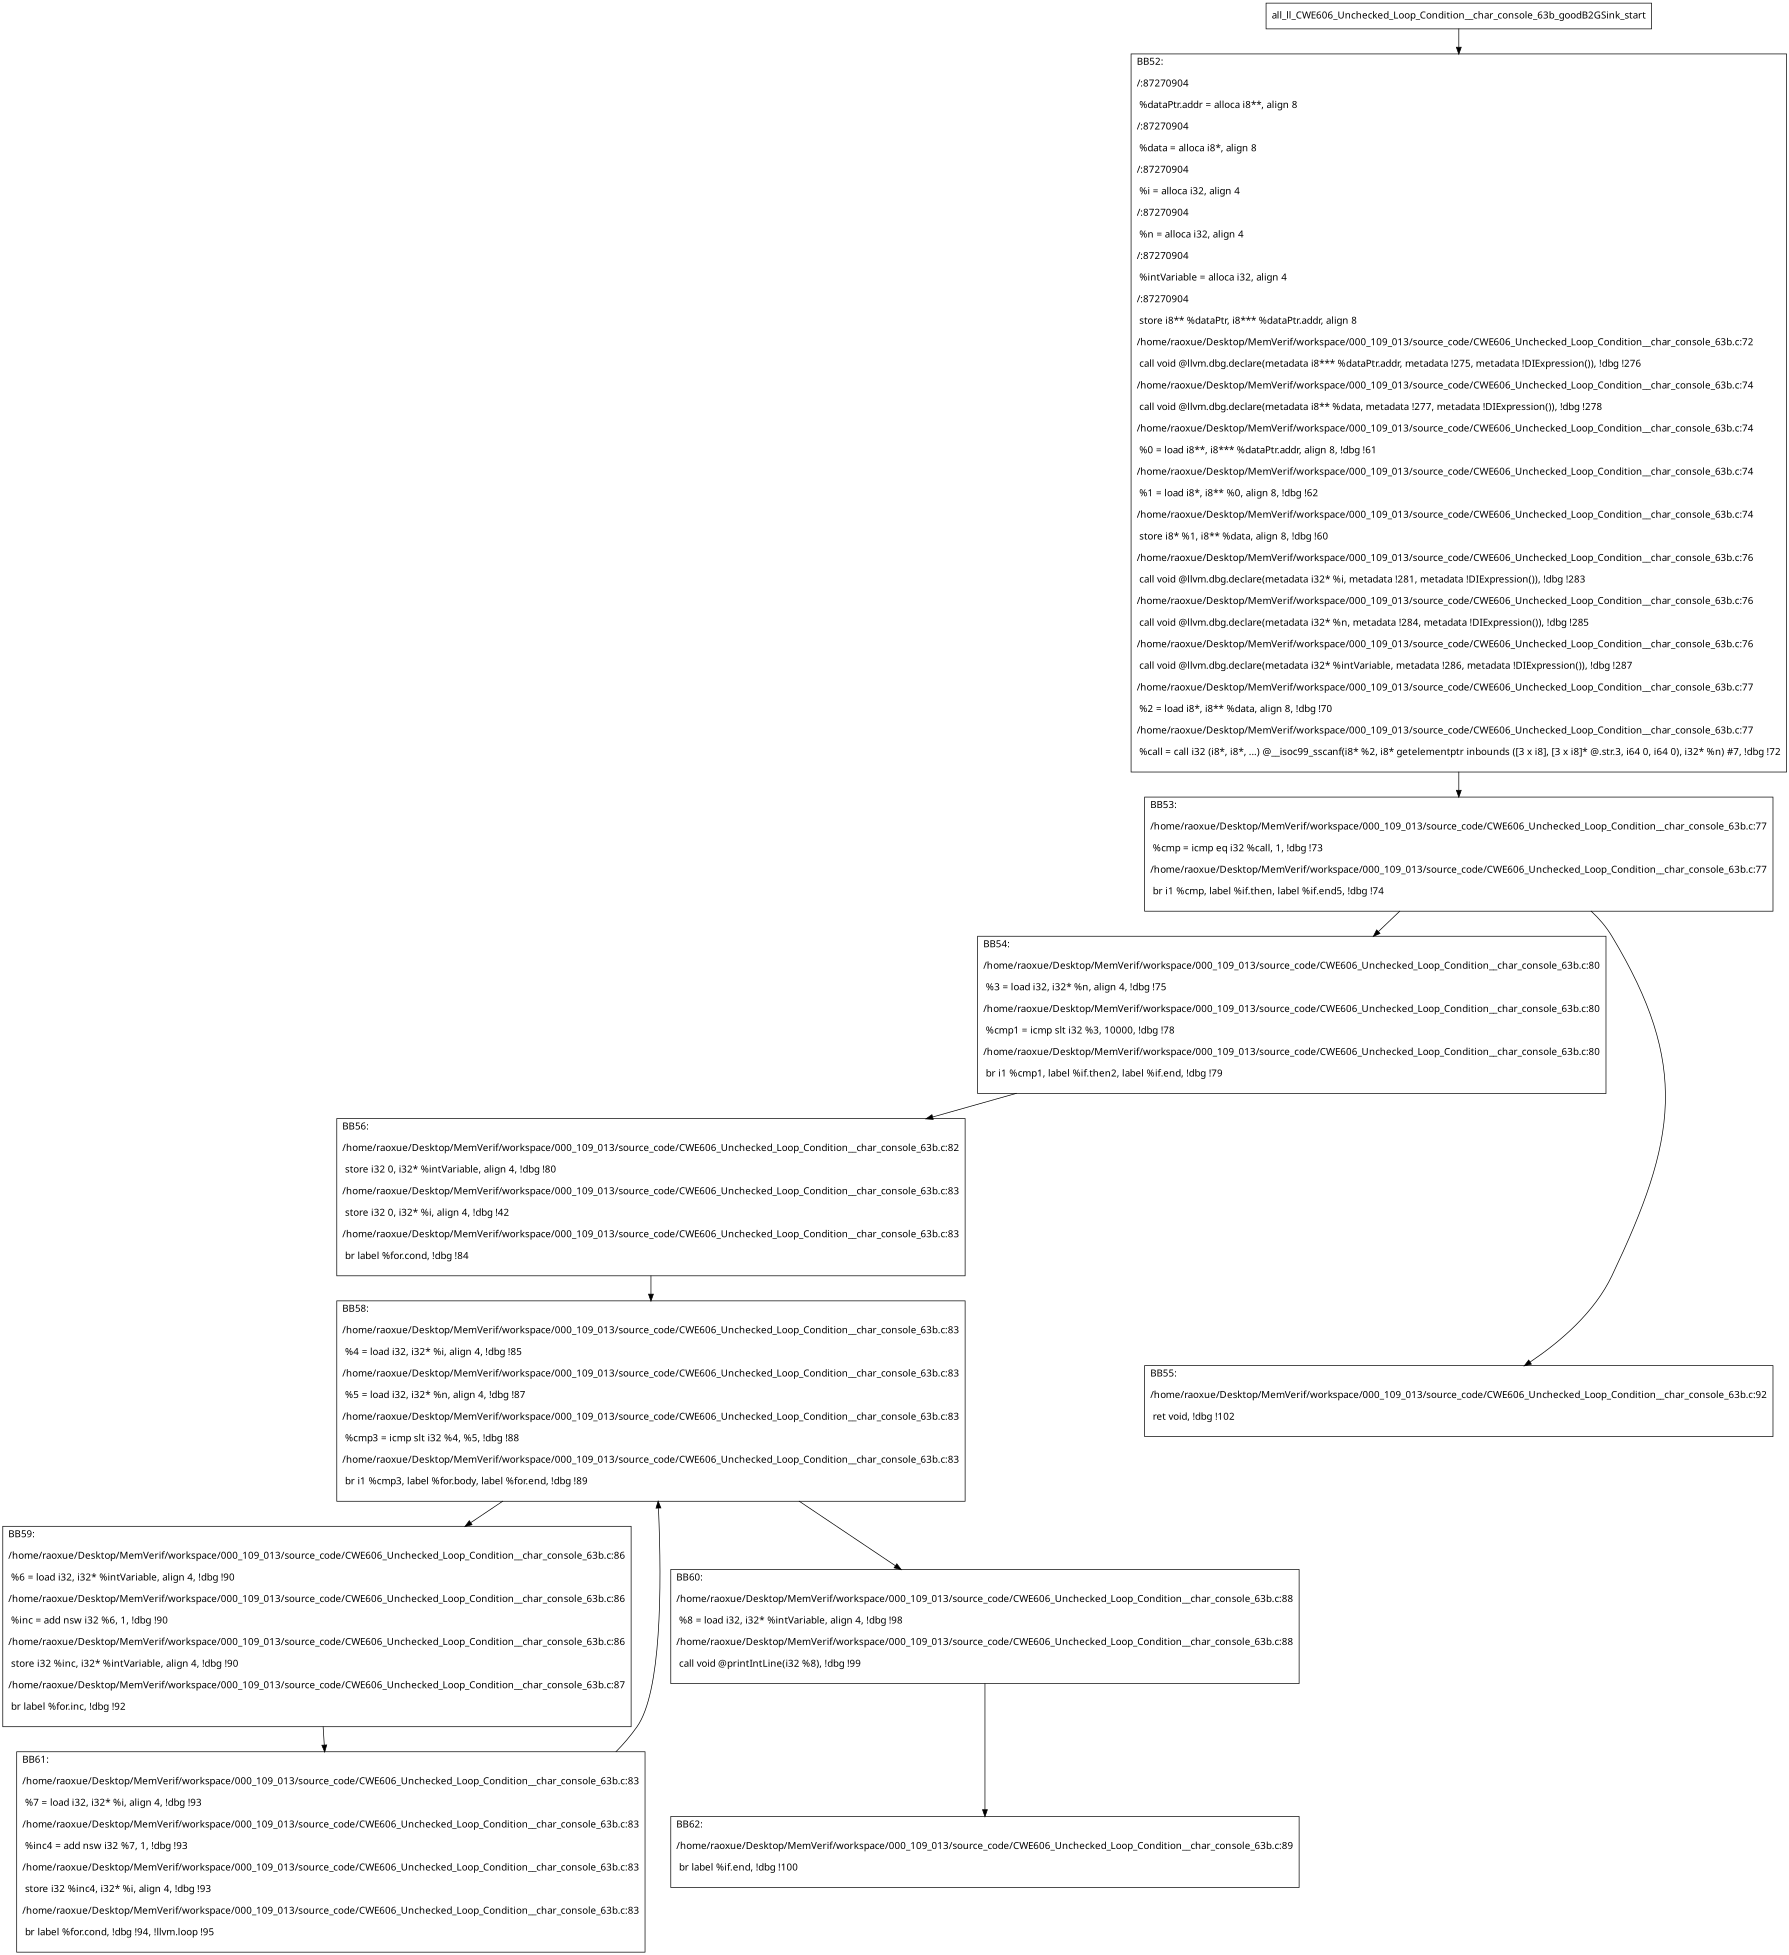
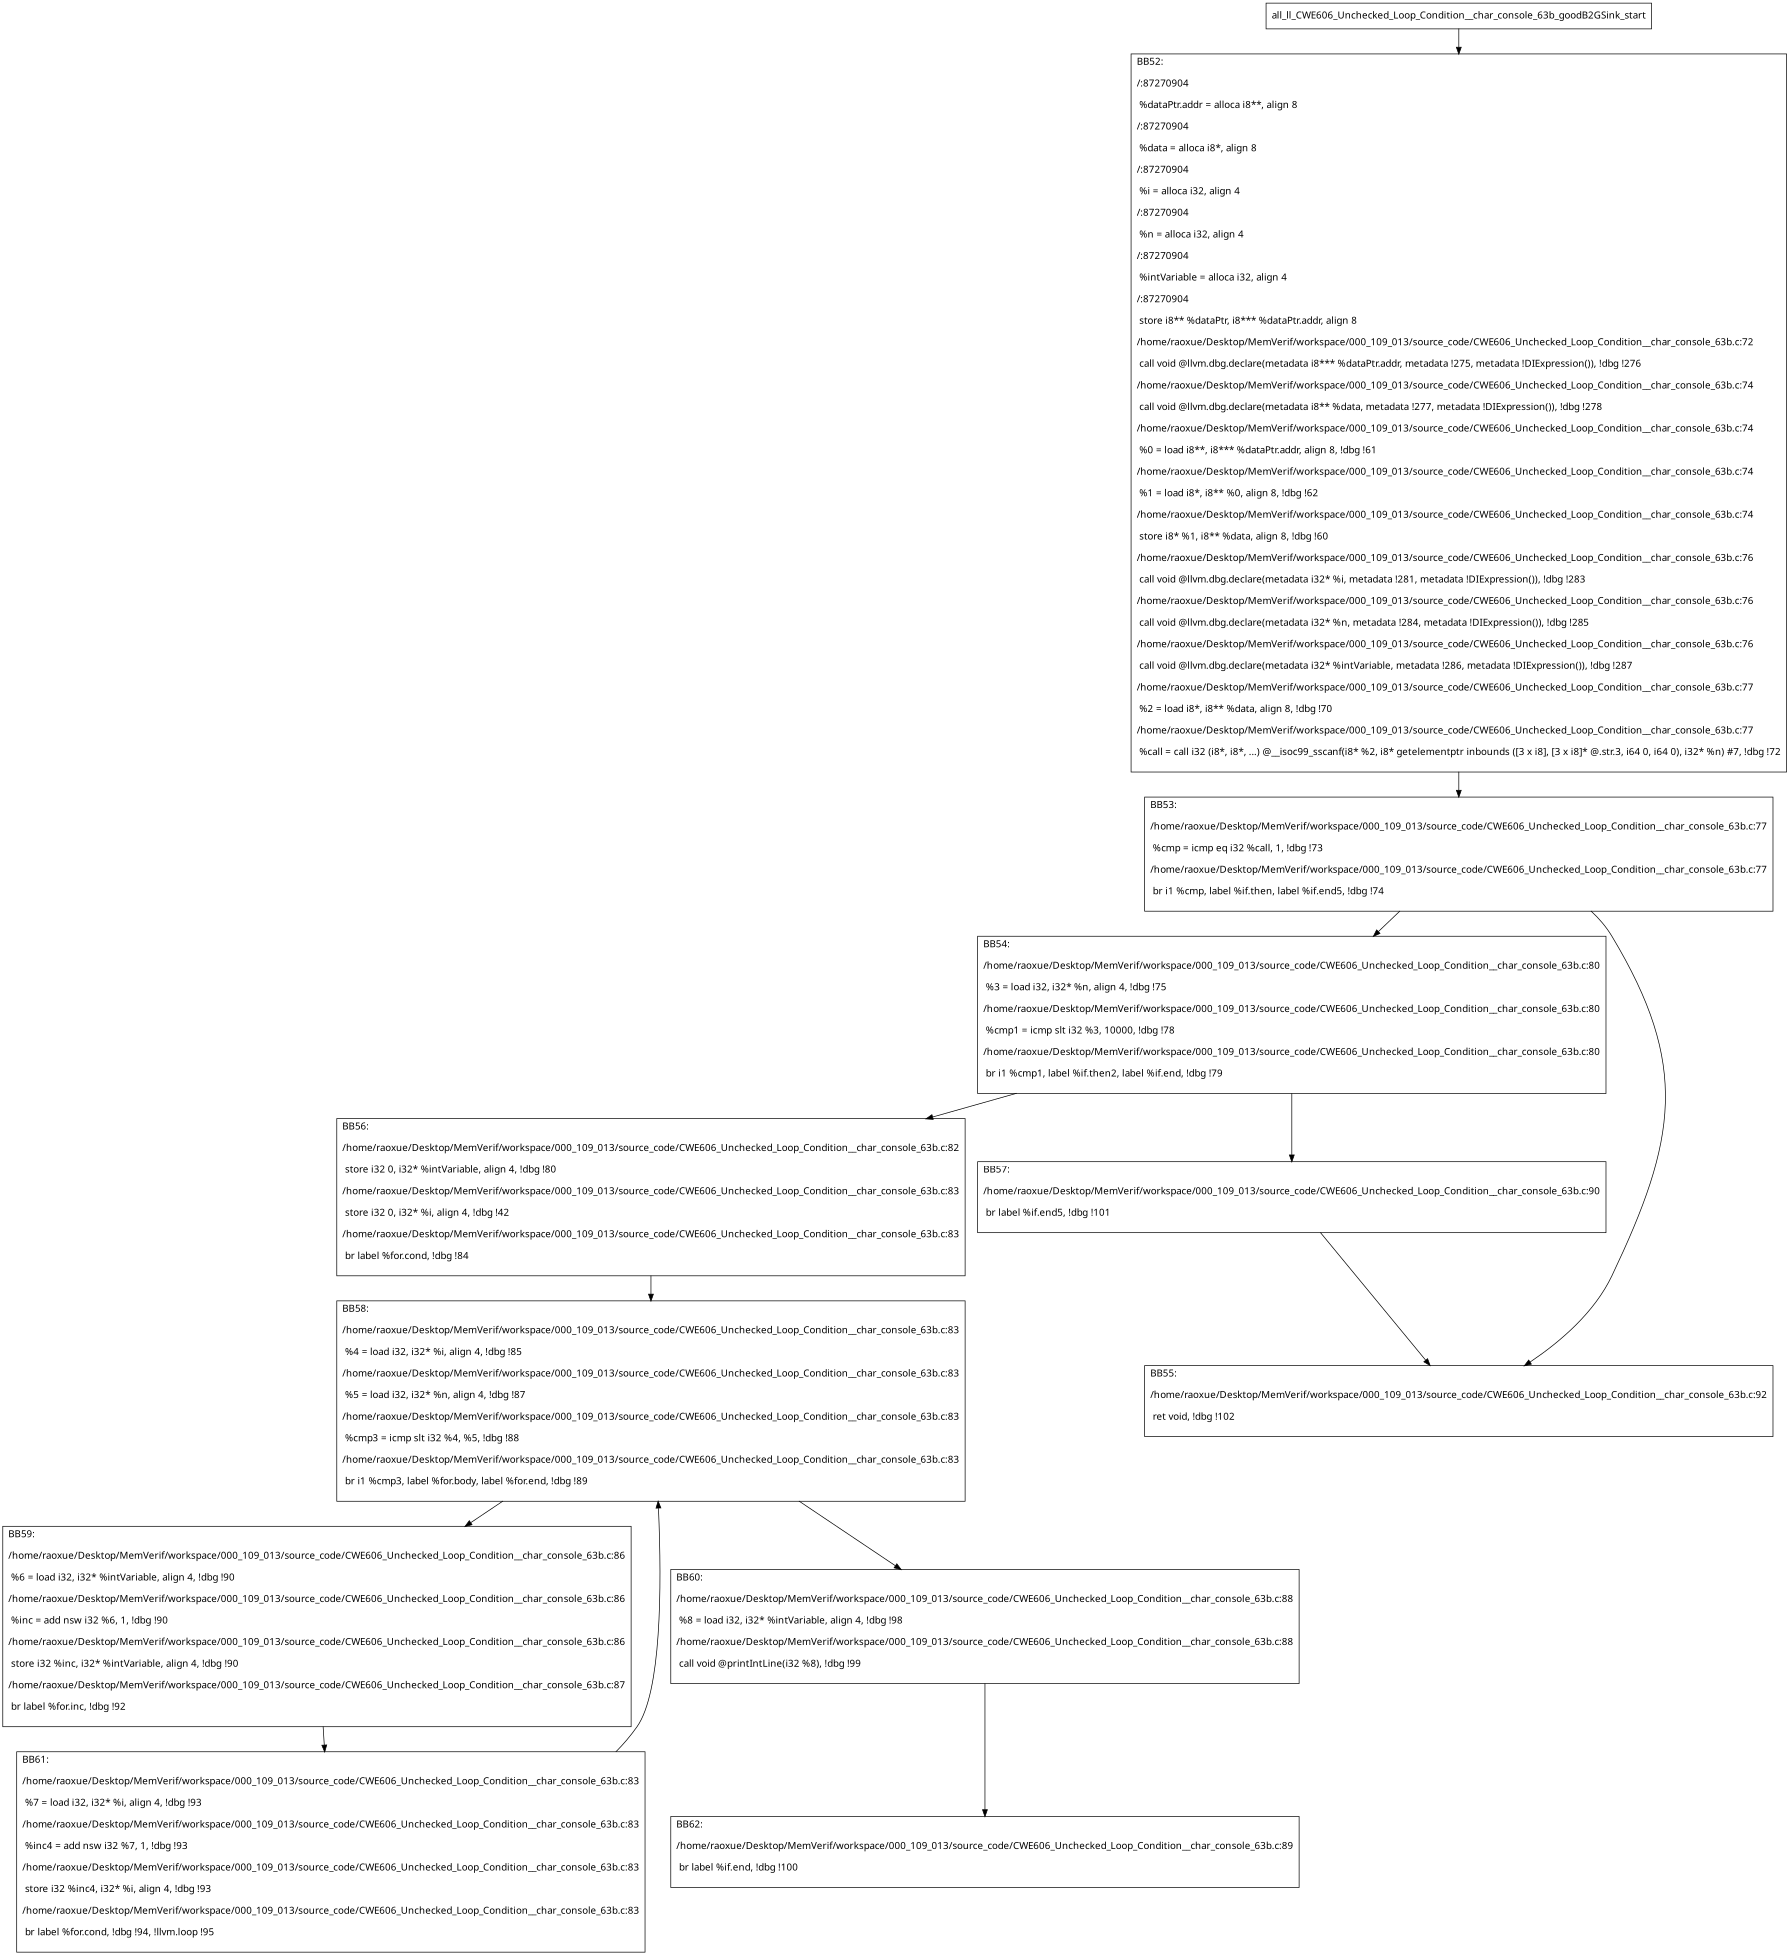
none -> (1292, 1197)
